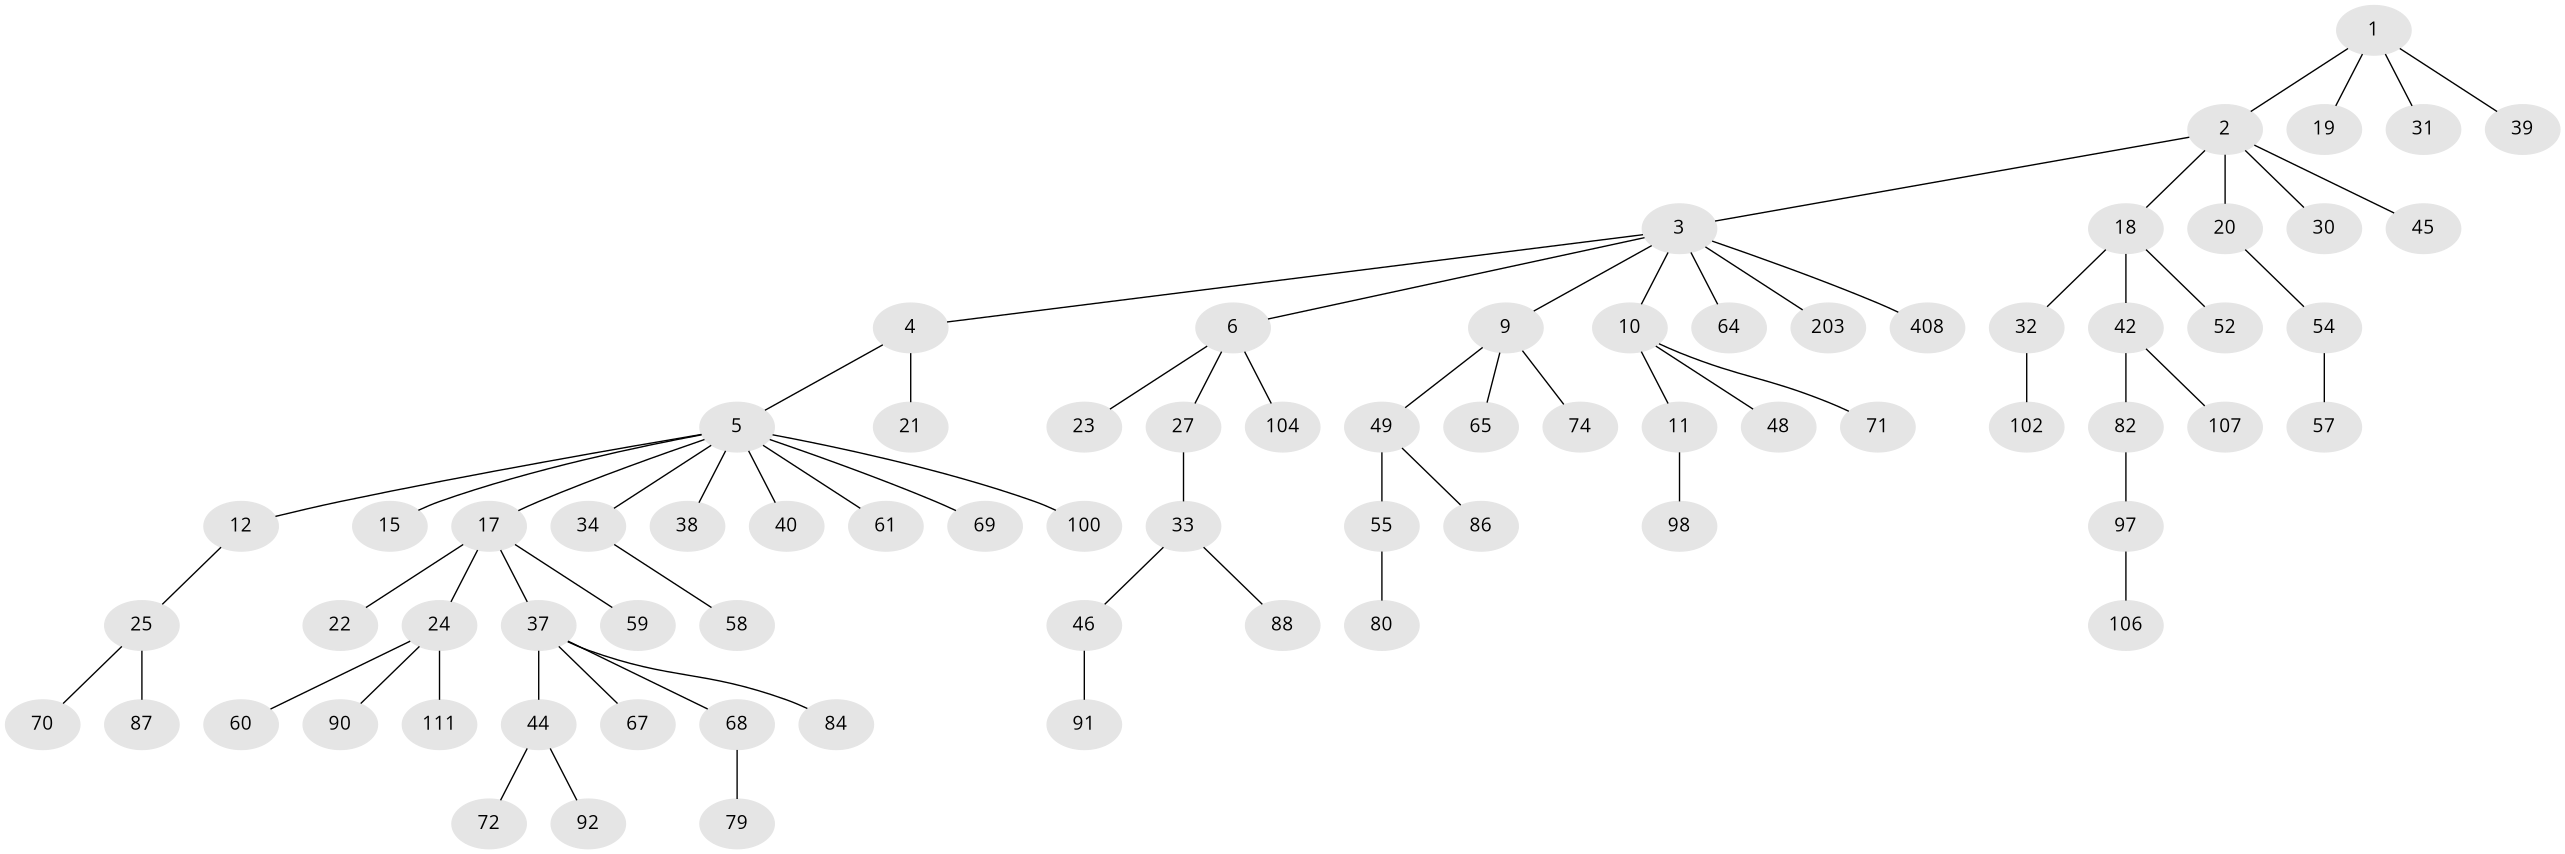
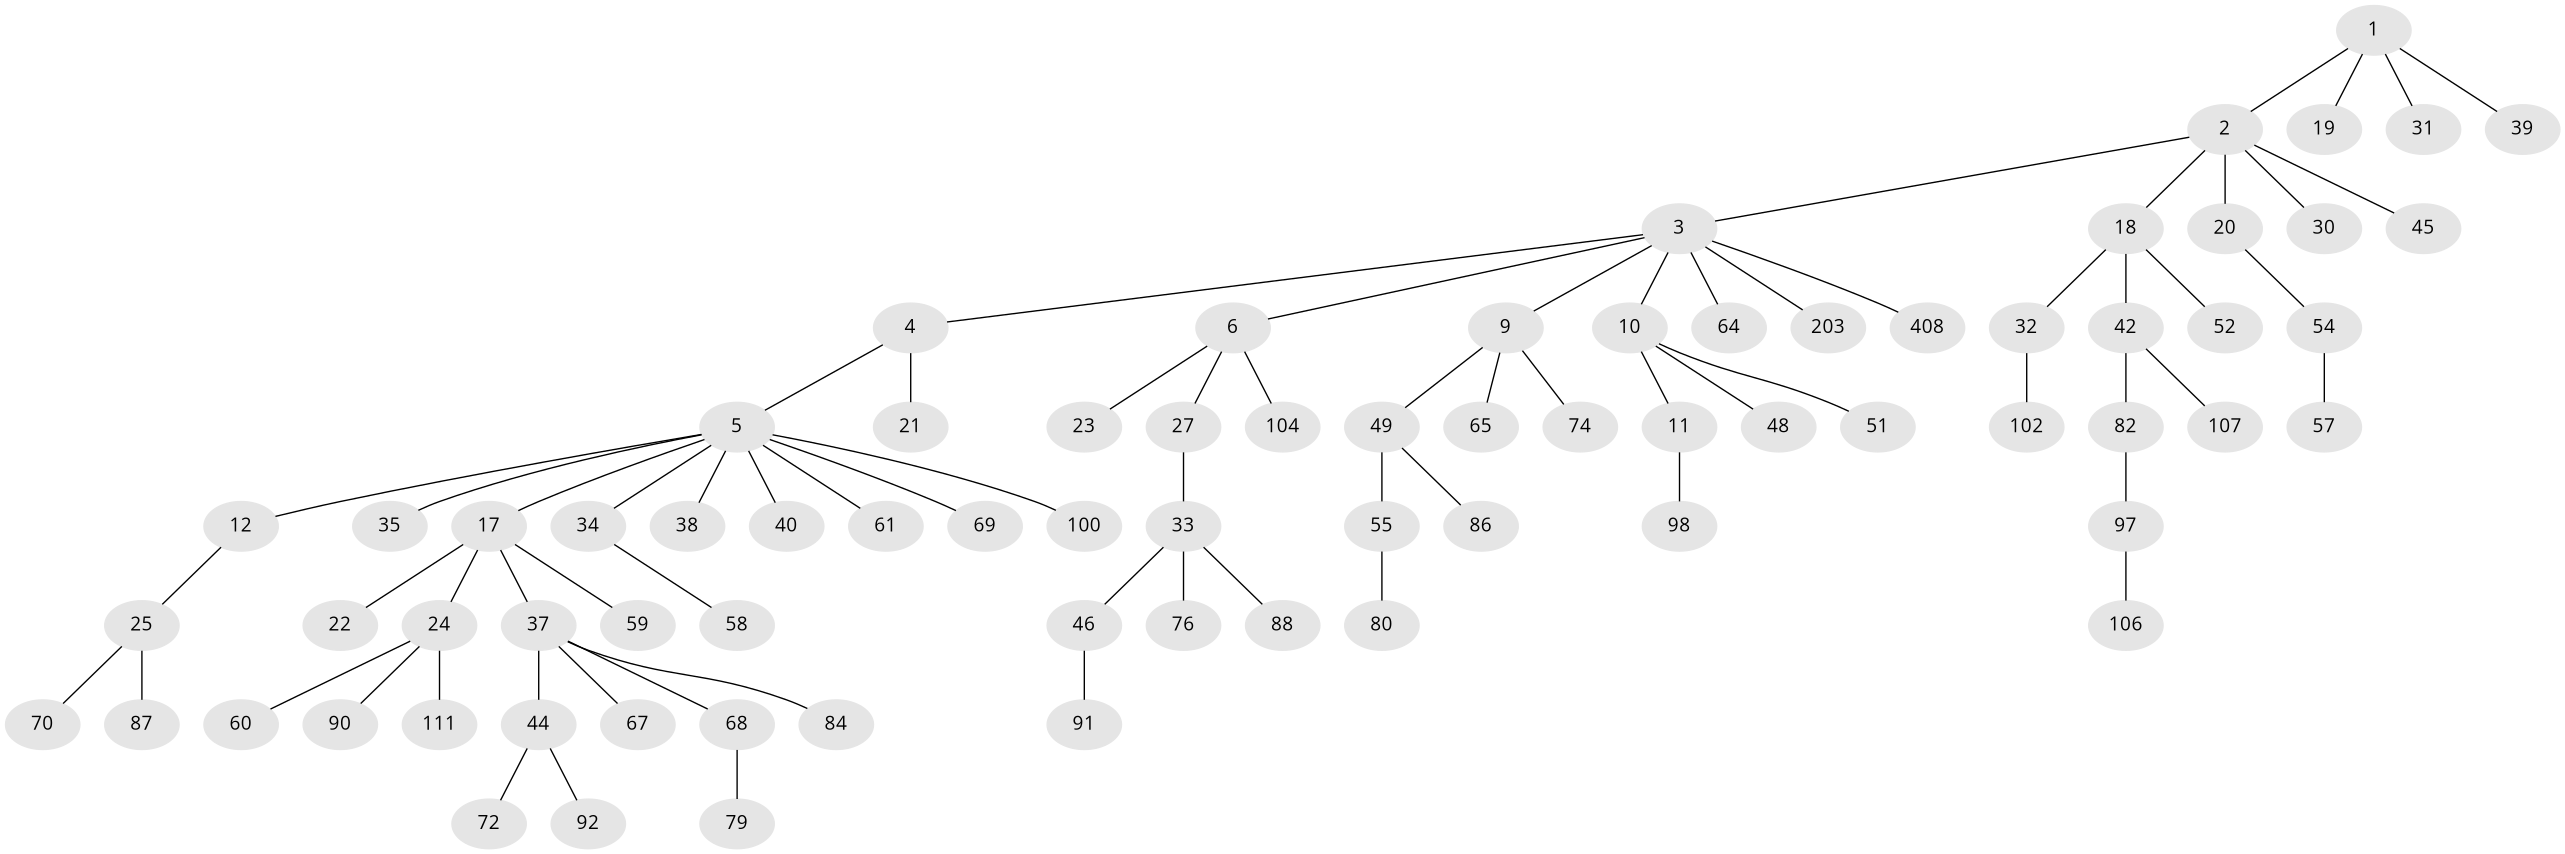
(1878, 427) -> (1878, 427)
(390, 526) -> (390, 526)
none -> (1184, 626)
